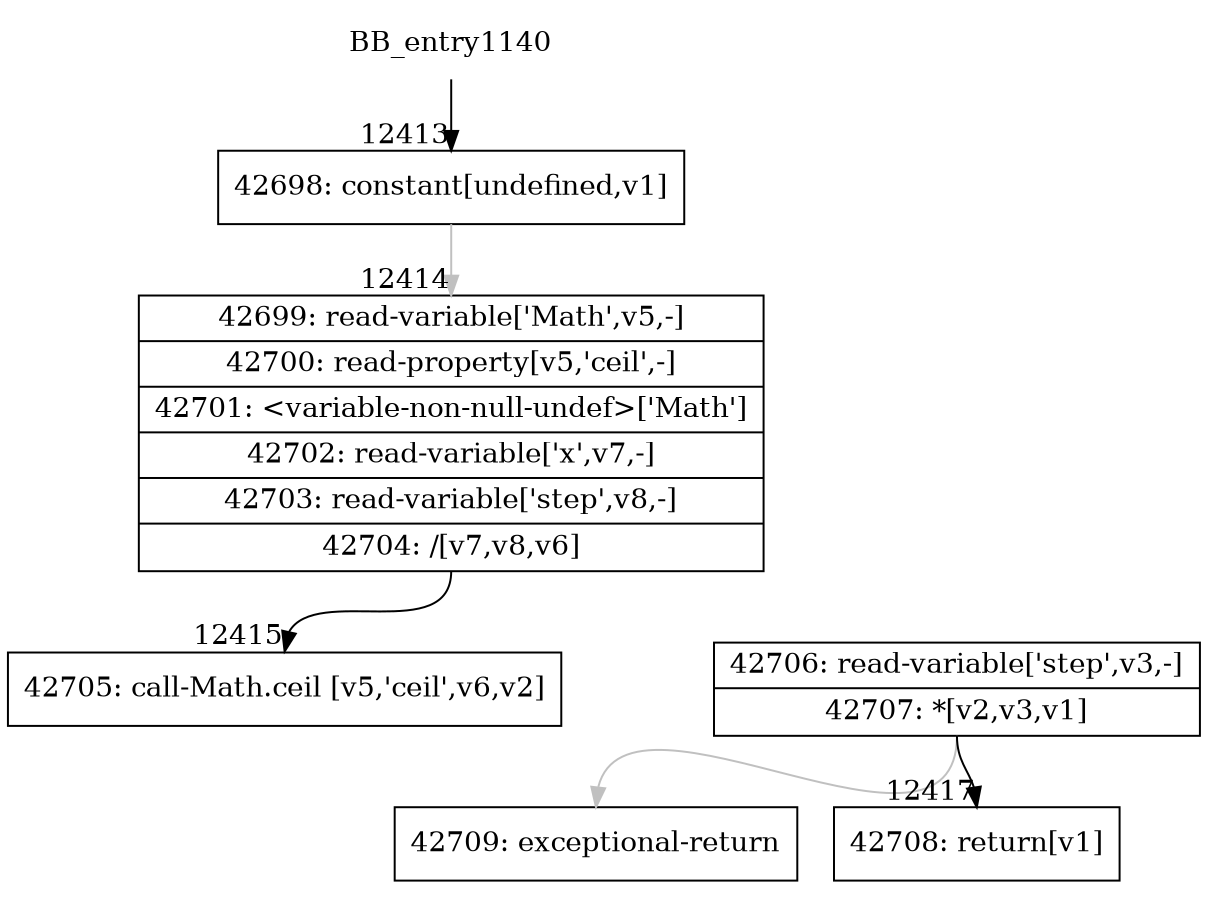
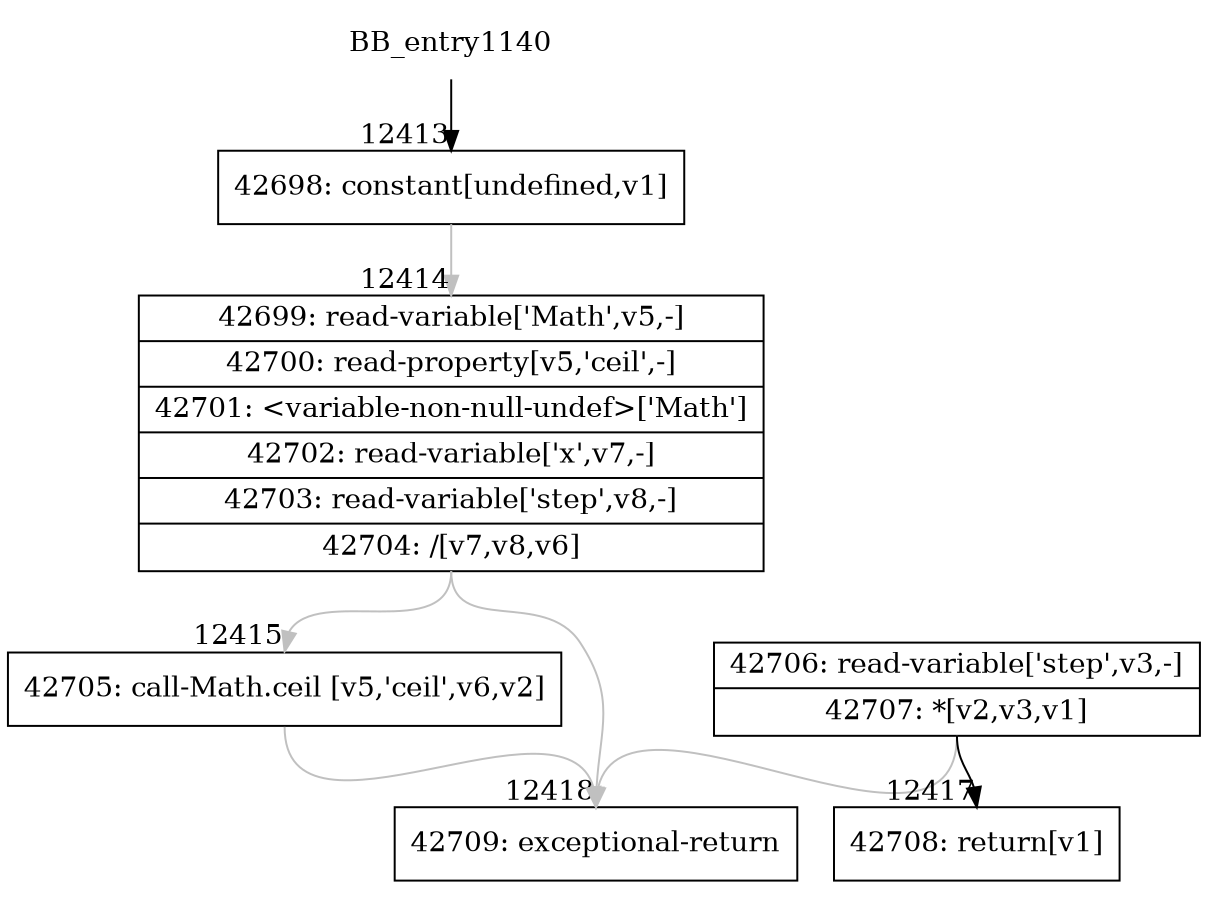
(378, 611) -> (378, 611)
none -> (576, 639)
none -> (431, 769)
